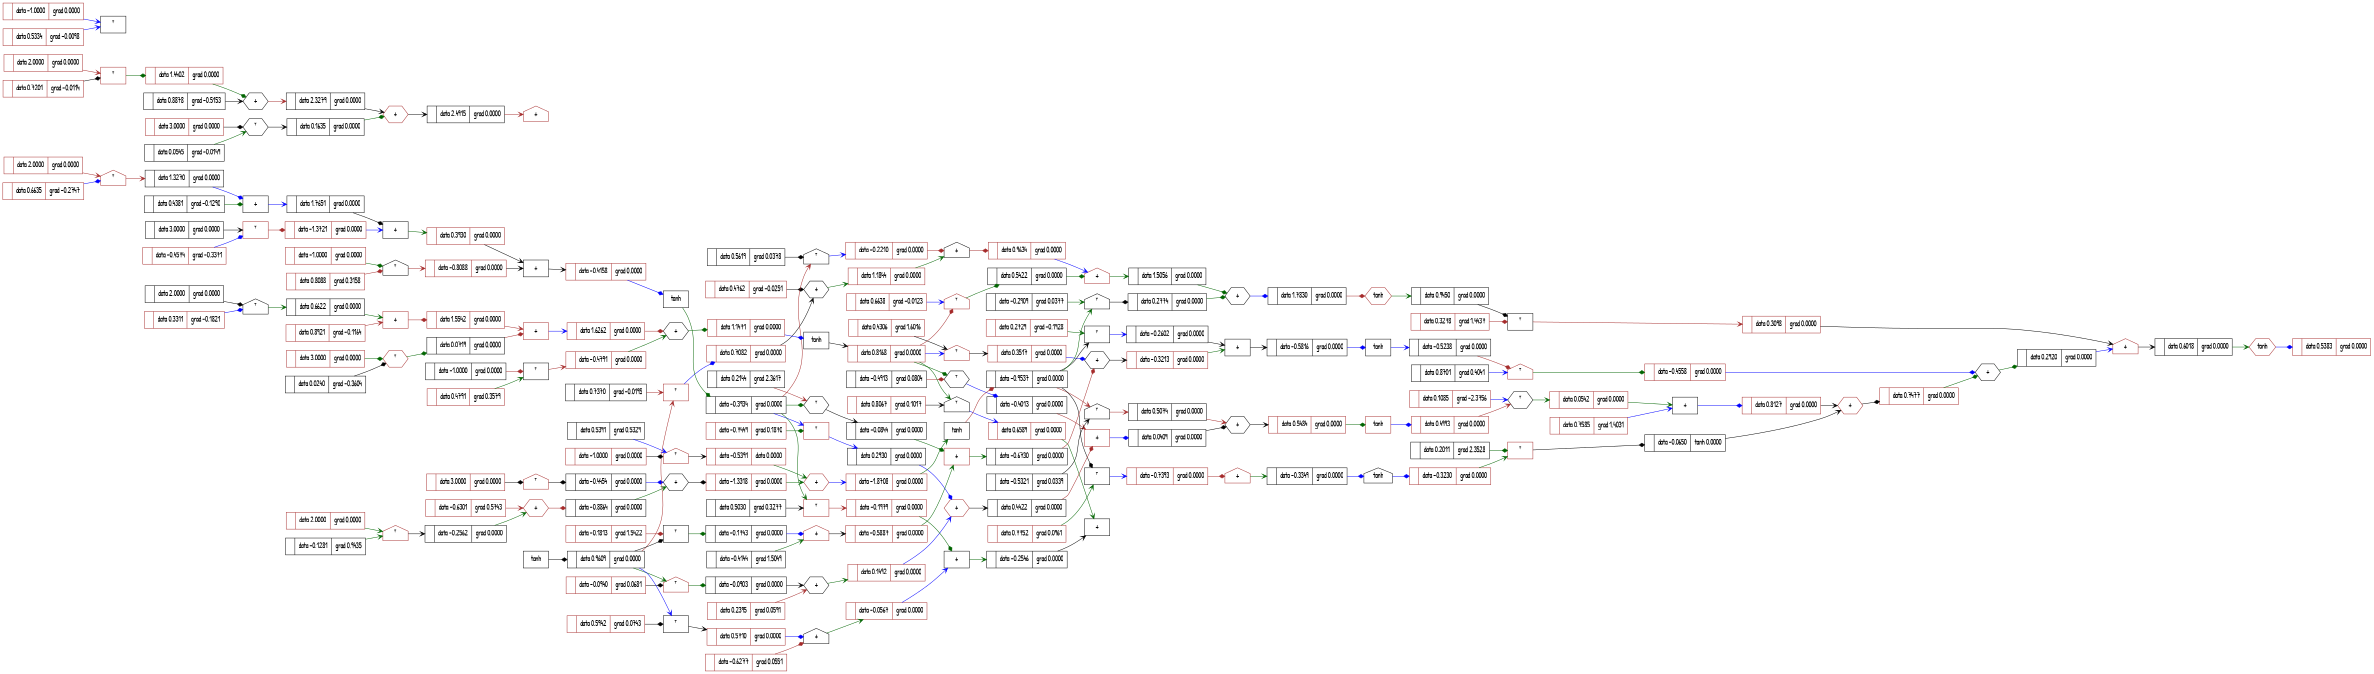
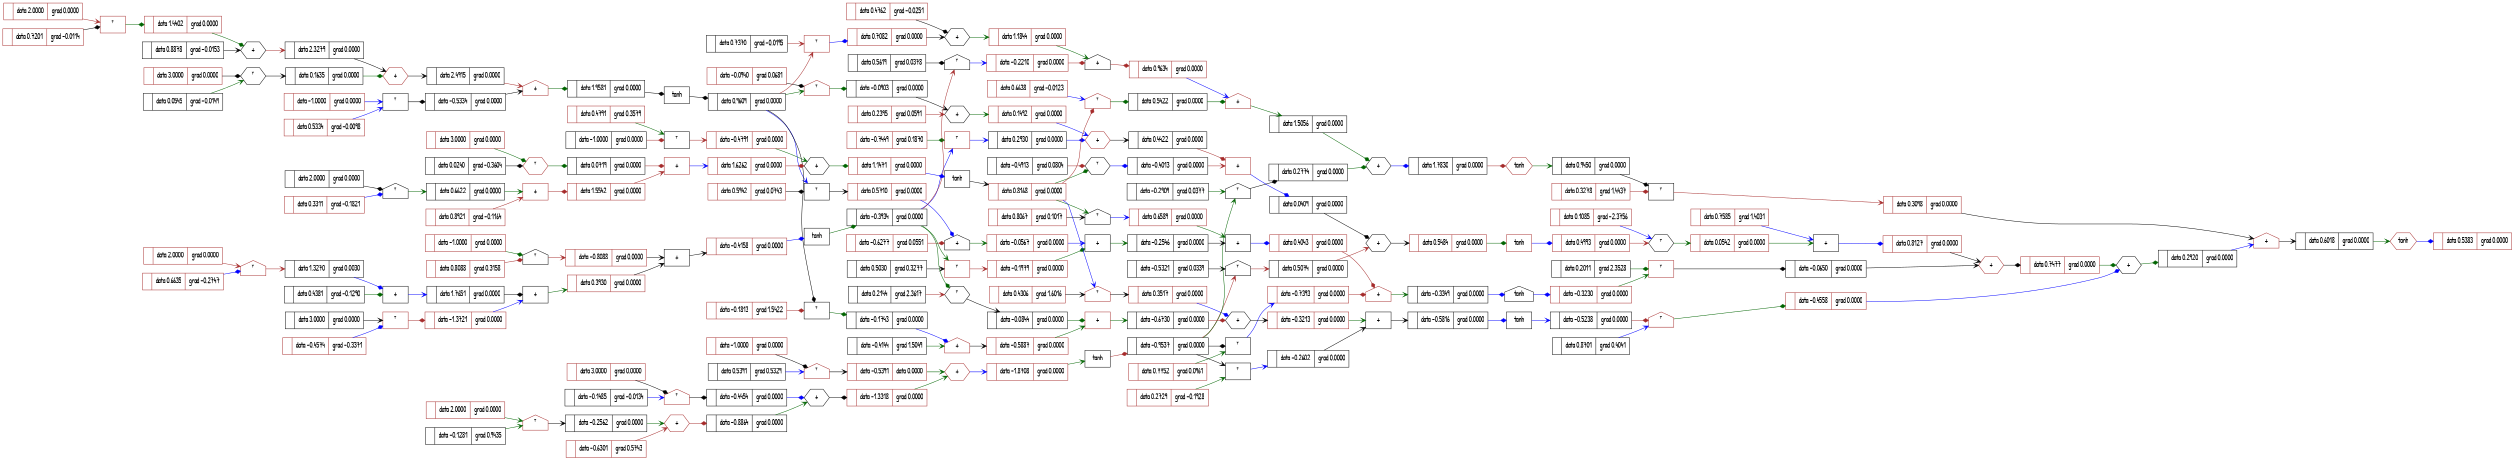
none -> (606, 89)
(206, 101) -> (205, 50)
none -> (465, 102)
(206, 178) -> (346, 269)
none -> (1308, 243)
none -> (606, 398)
(1708, 443) -> (1849, 269)
